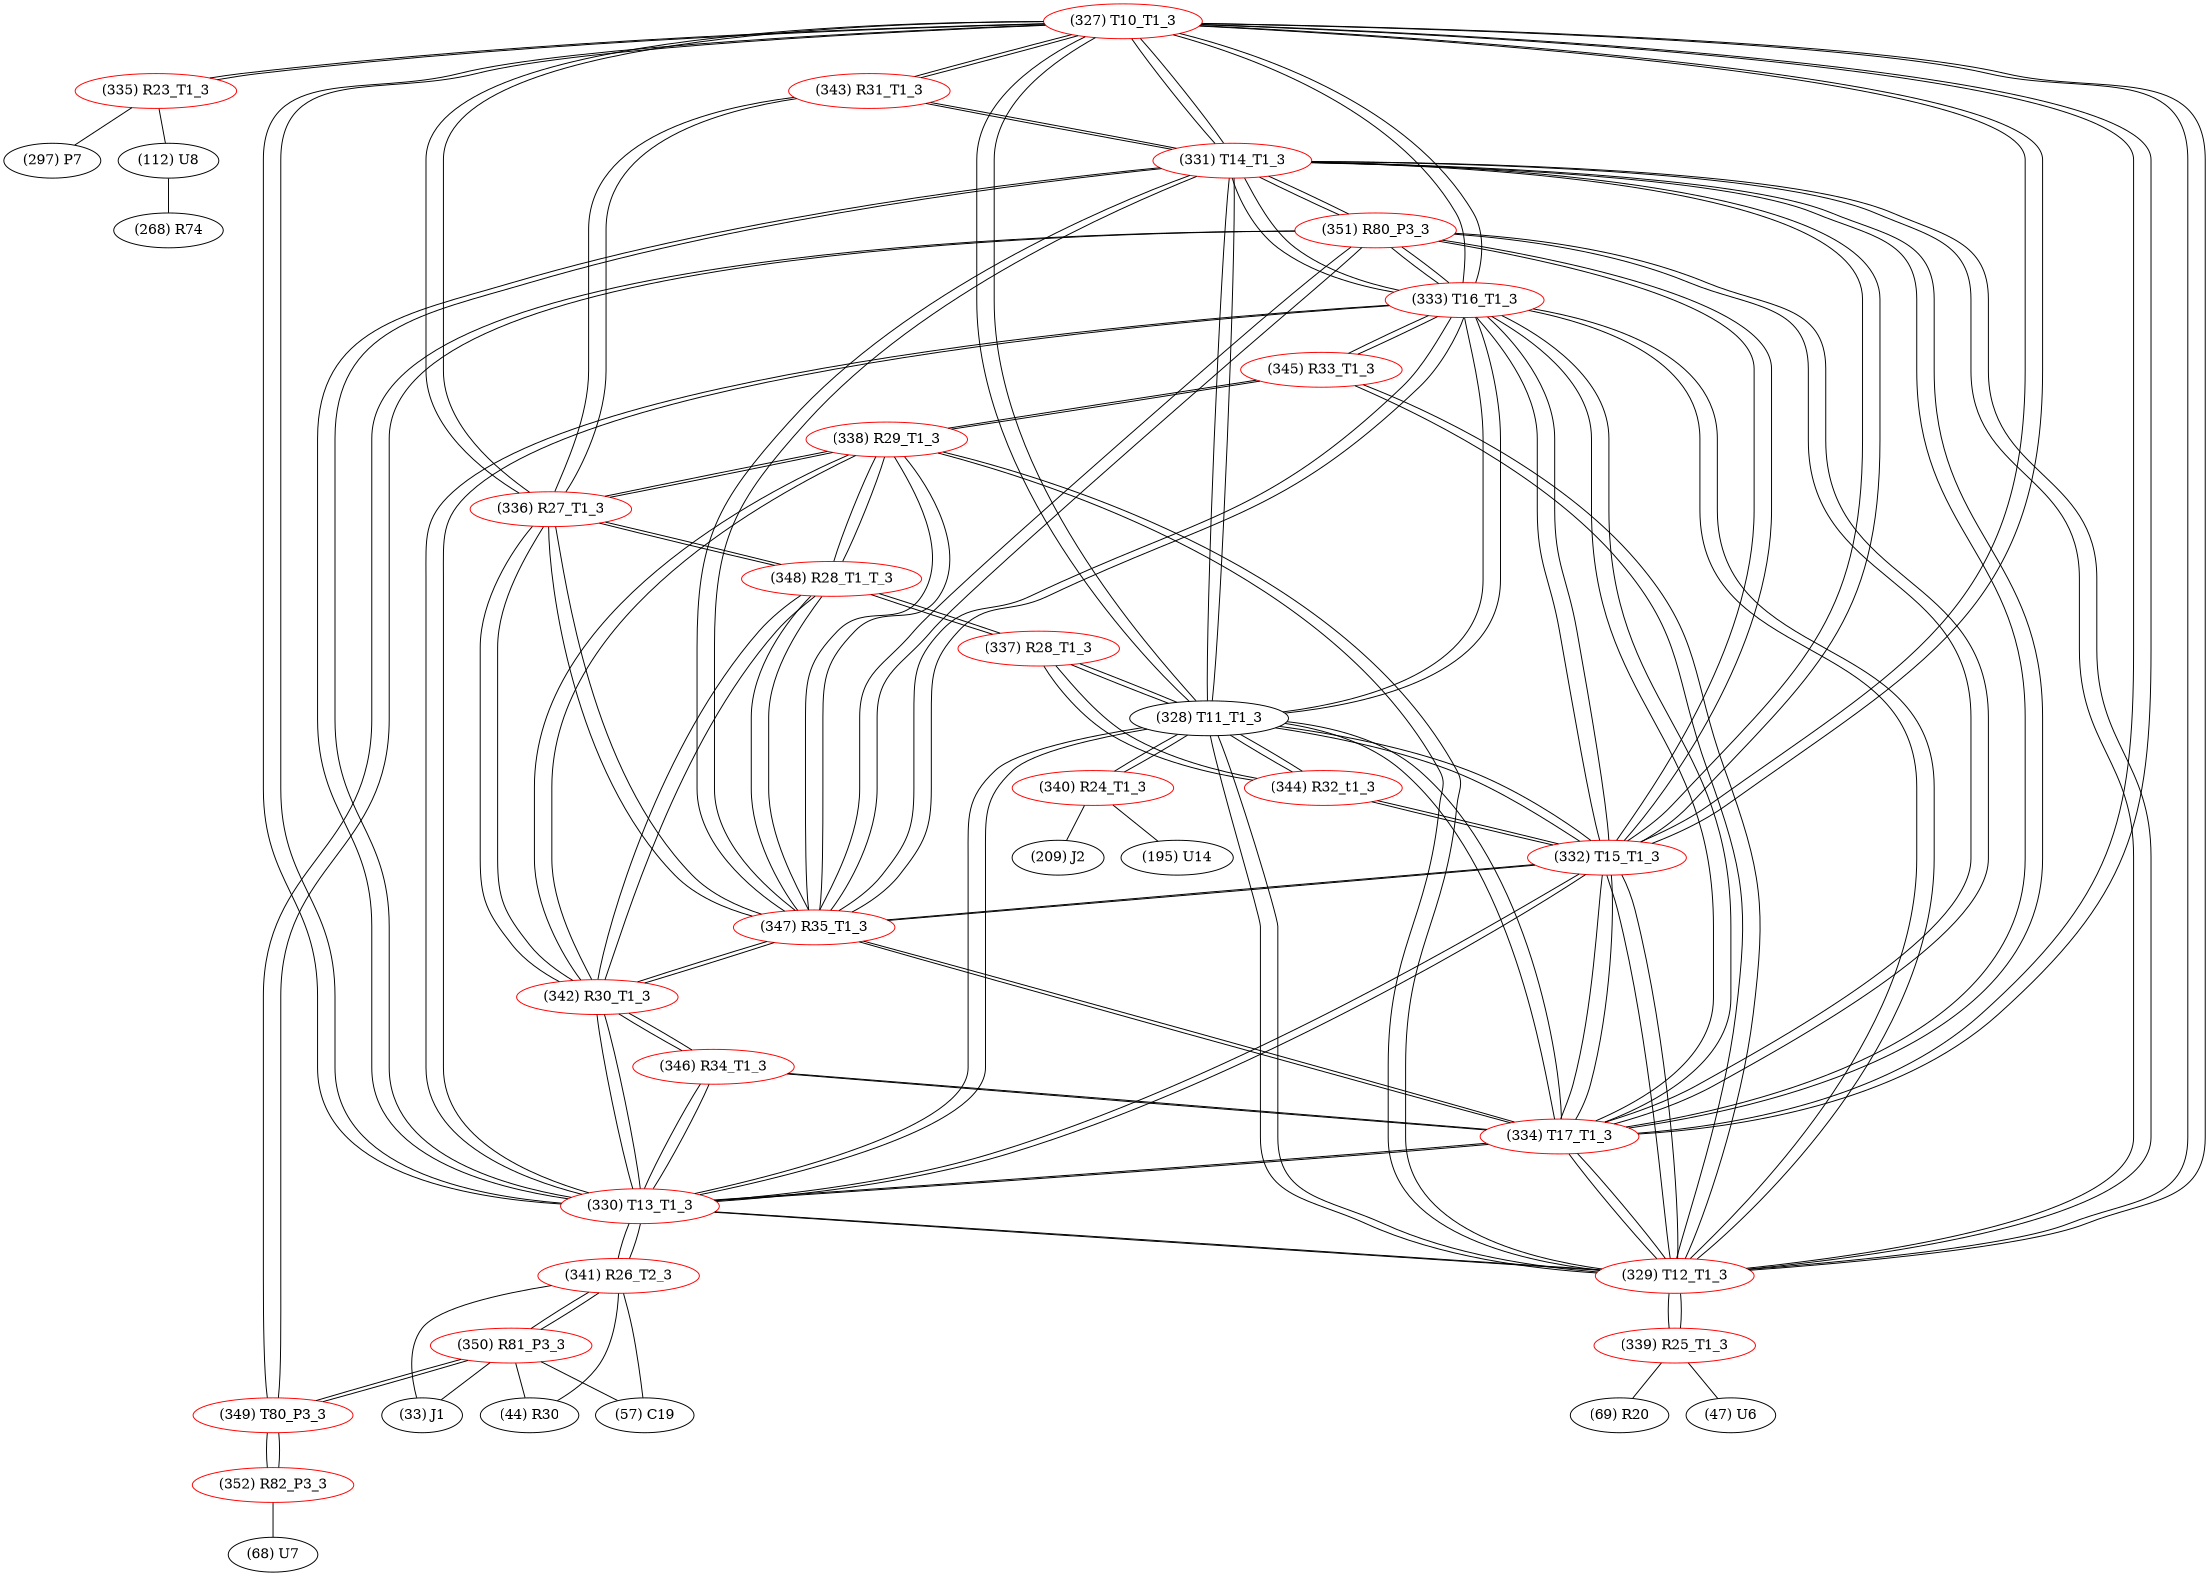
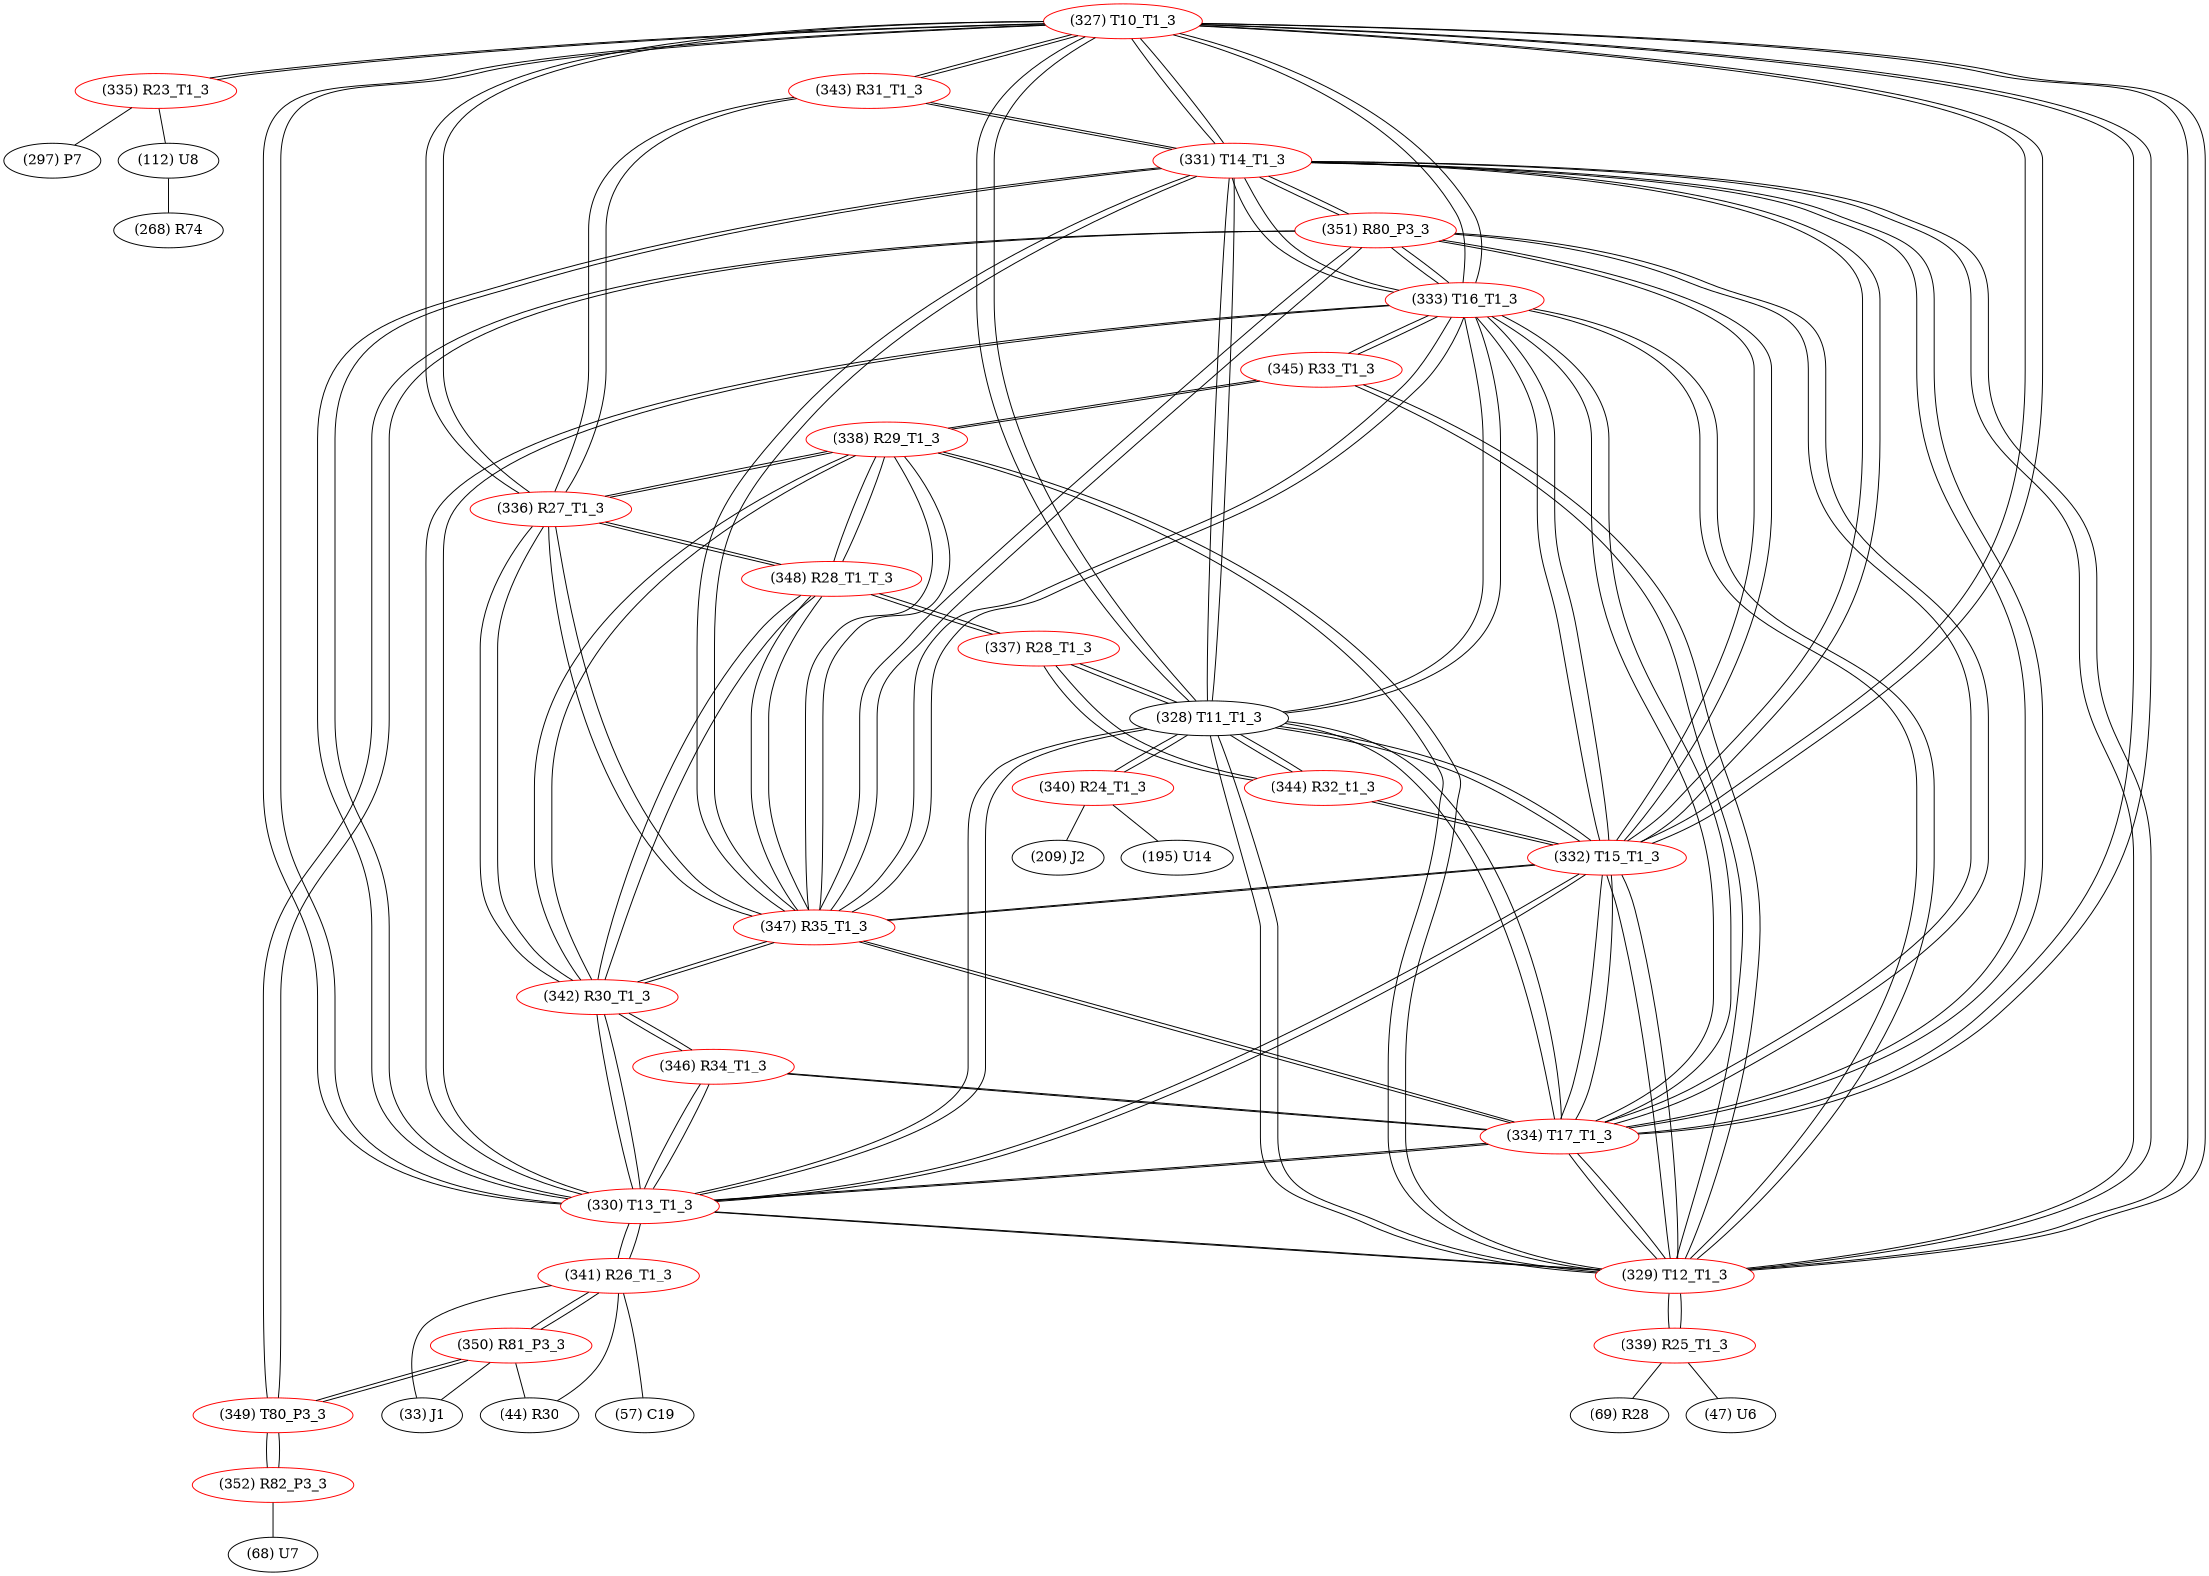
(619, 1276) -> (619, 1276)
(576, 1379) -> none
(1620, 1415) -> (1620, 1415)
